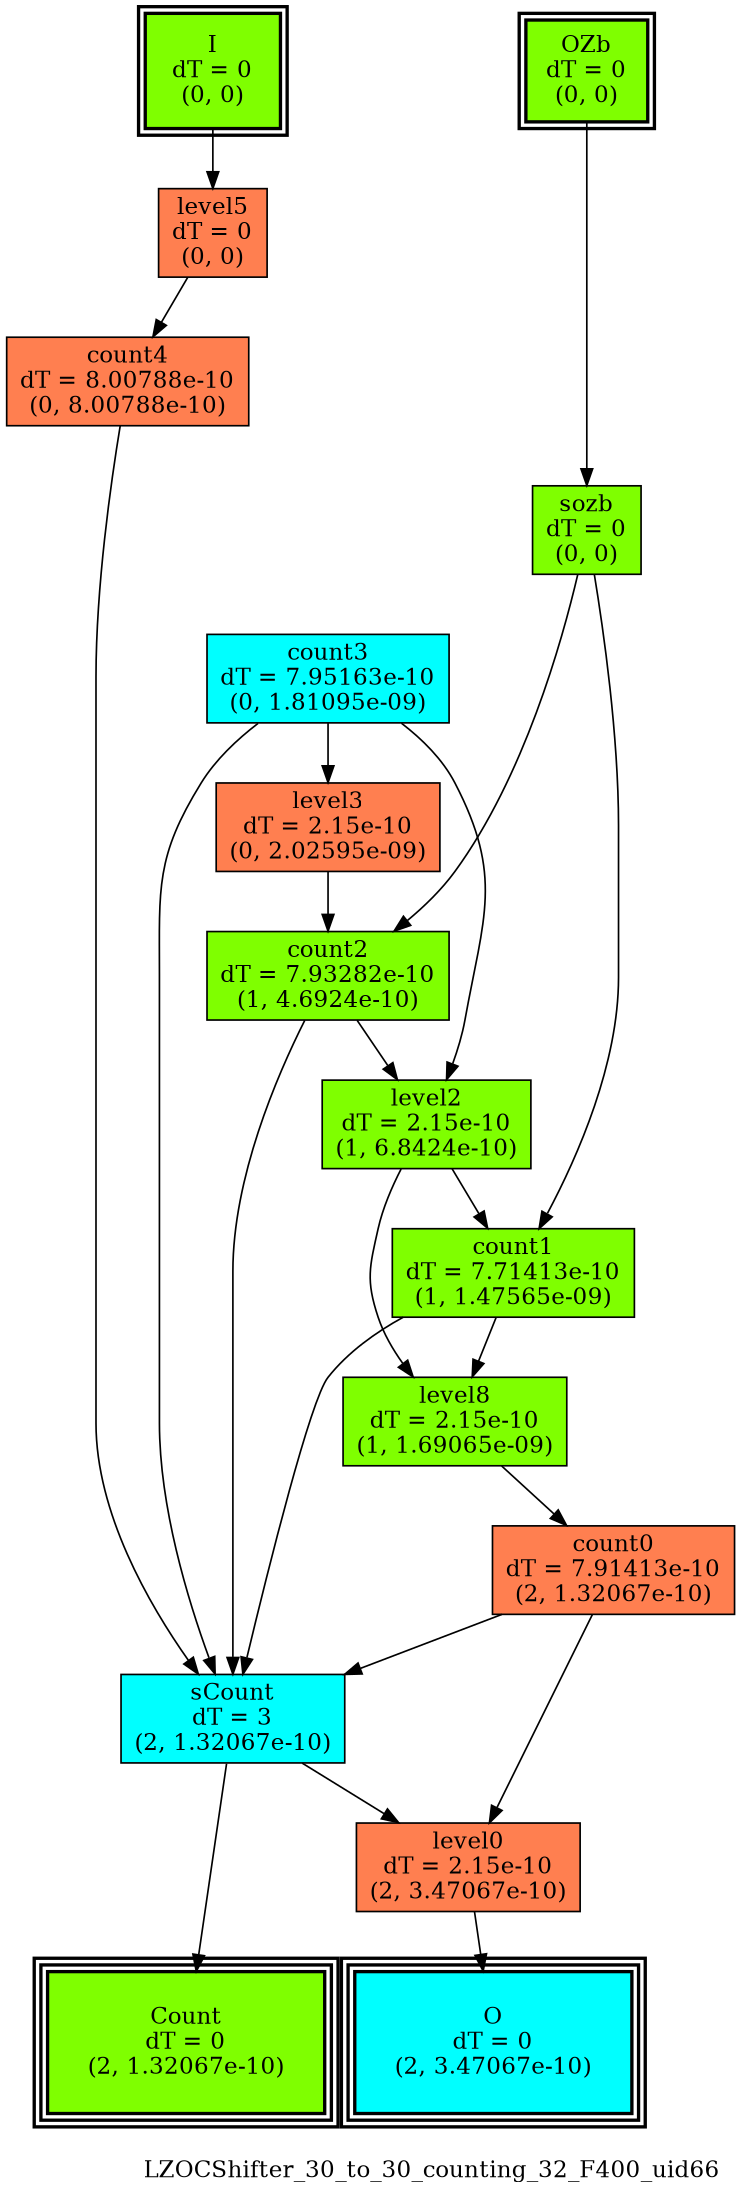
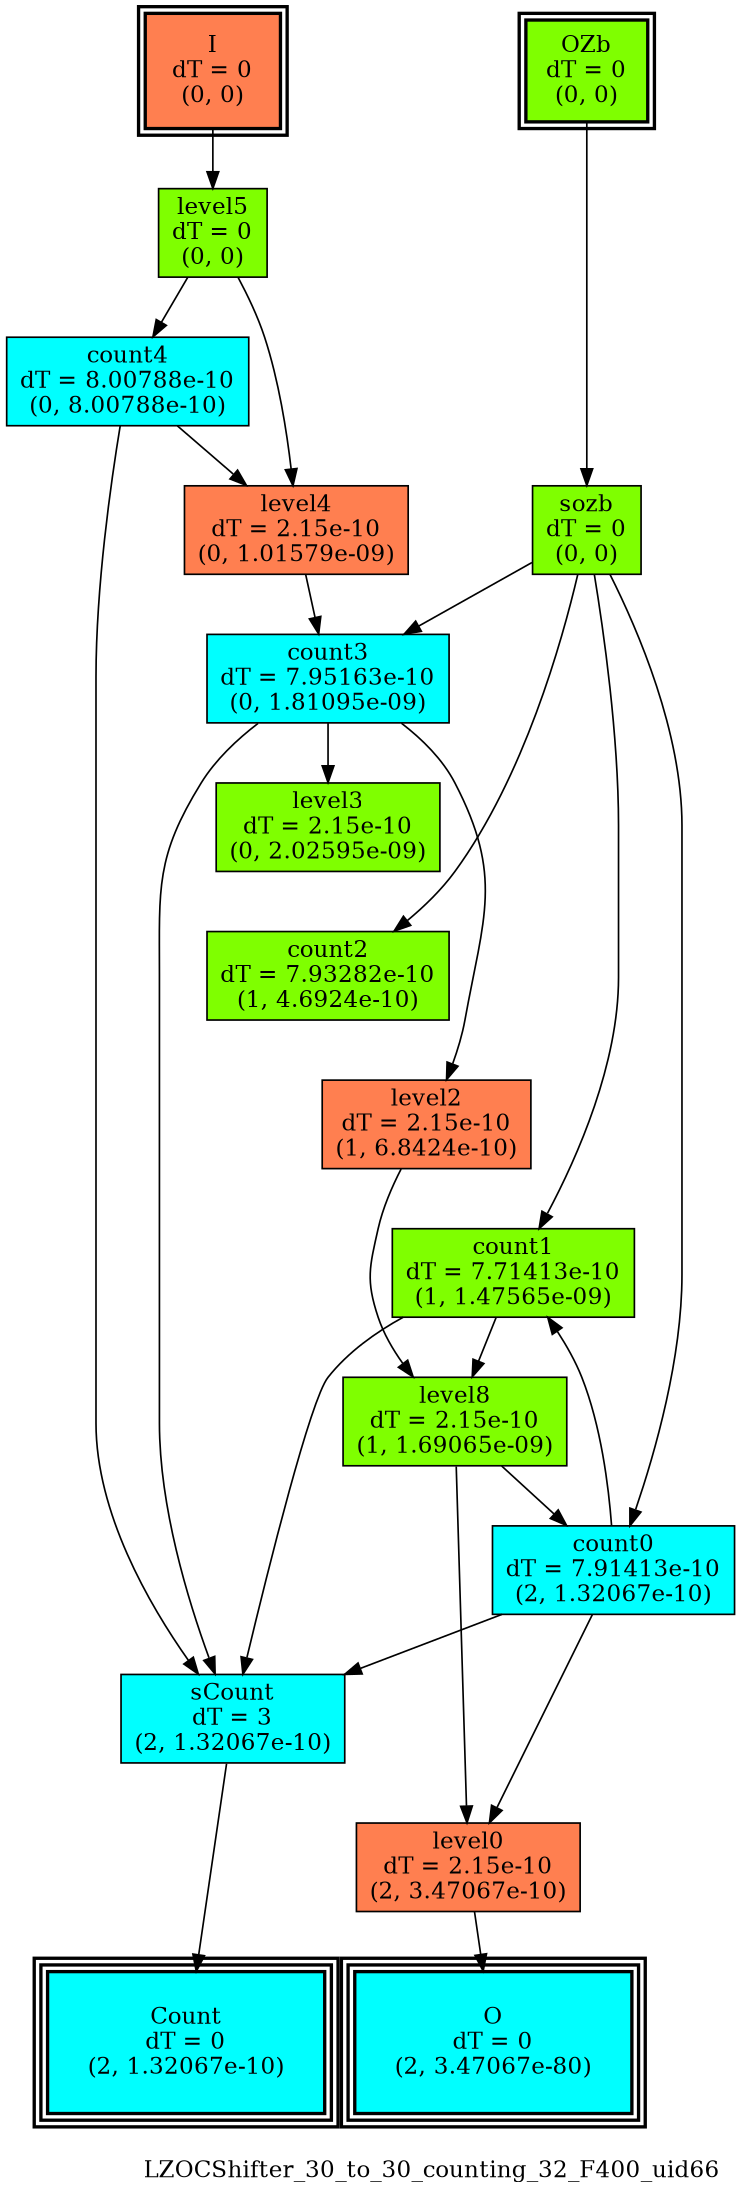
(213, 71) -> (213, 71)
(213, 233) -> (213, 233)
(128, 381) -> (128, 381)
none -> (296, 530)
none -> (475, 594)
(328, 827) -> (328, 827)
(328, 893) -> none
none -> (682, 1039)
(372, 1043) -> none
(427, 1124) -> (427, 1124)
(466, 1191) -> (596, 1425)
(233, 1333) -> none
(614, 1570) -> (614, 1570)
(343, 1788) -> (462, 1645)
(186, 2043) -> (186, 2043)
(493, 2043) -> (493, 2043)
